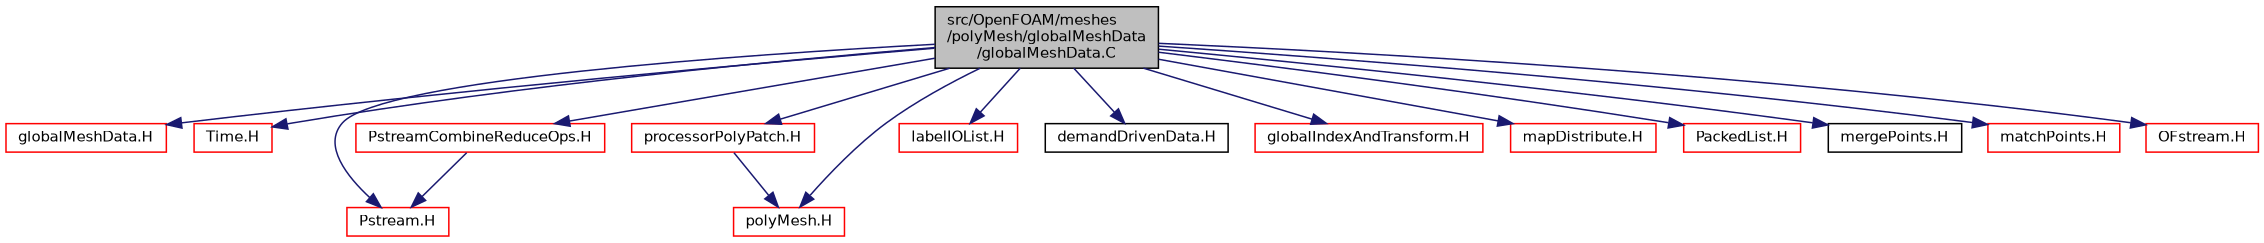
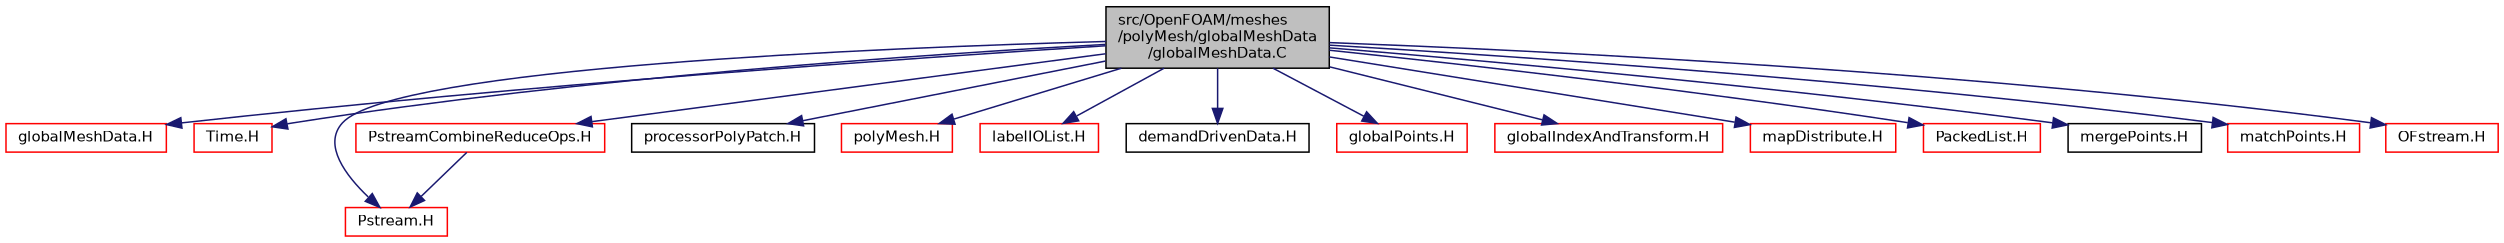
(723, 138) -> (723, 138)
none -> (1402, 138)
(751, 174) -> none
